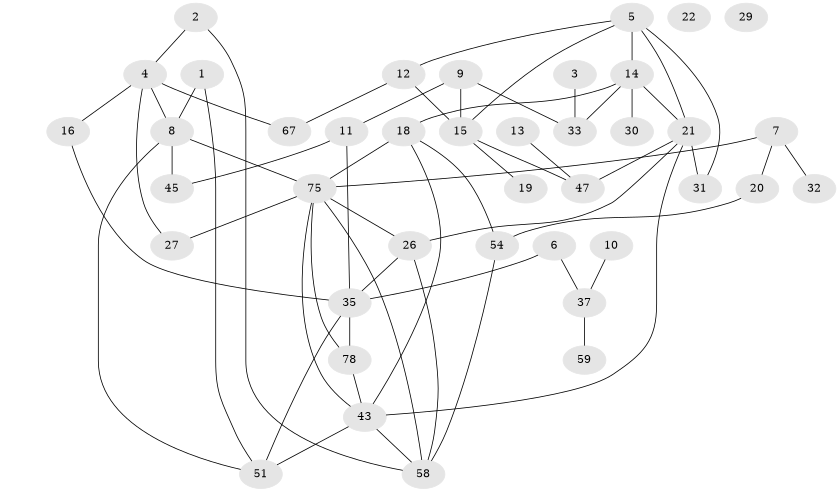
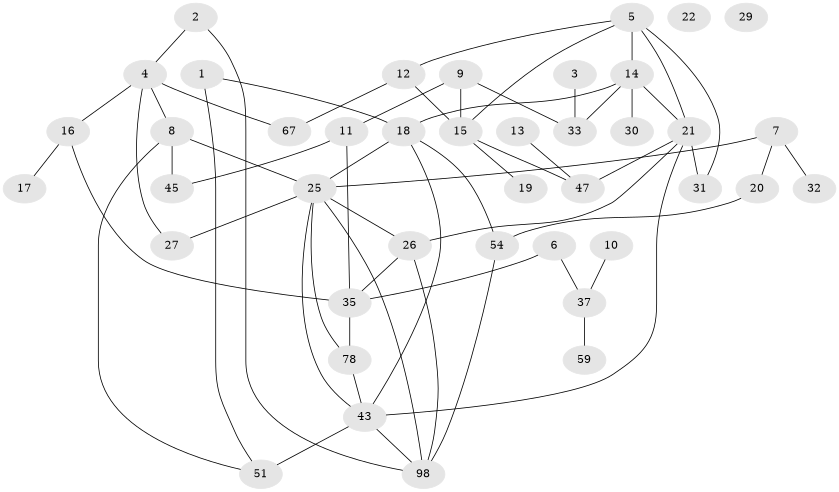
(187, 103) -> (306, 97)
none -> (25, 189)
(315, 189) -> (315, 189)
(300, 386) -> none
(423, 474) -> (423, 474)
